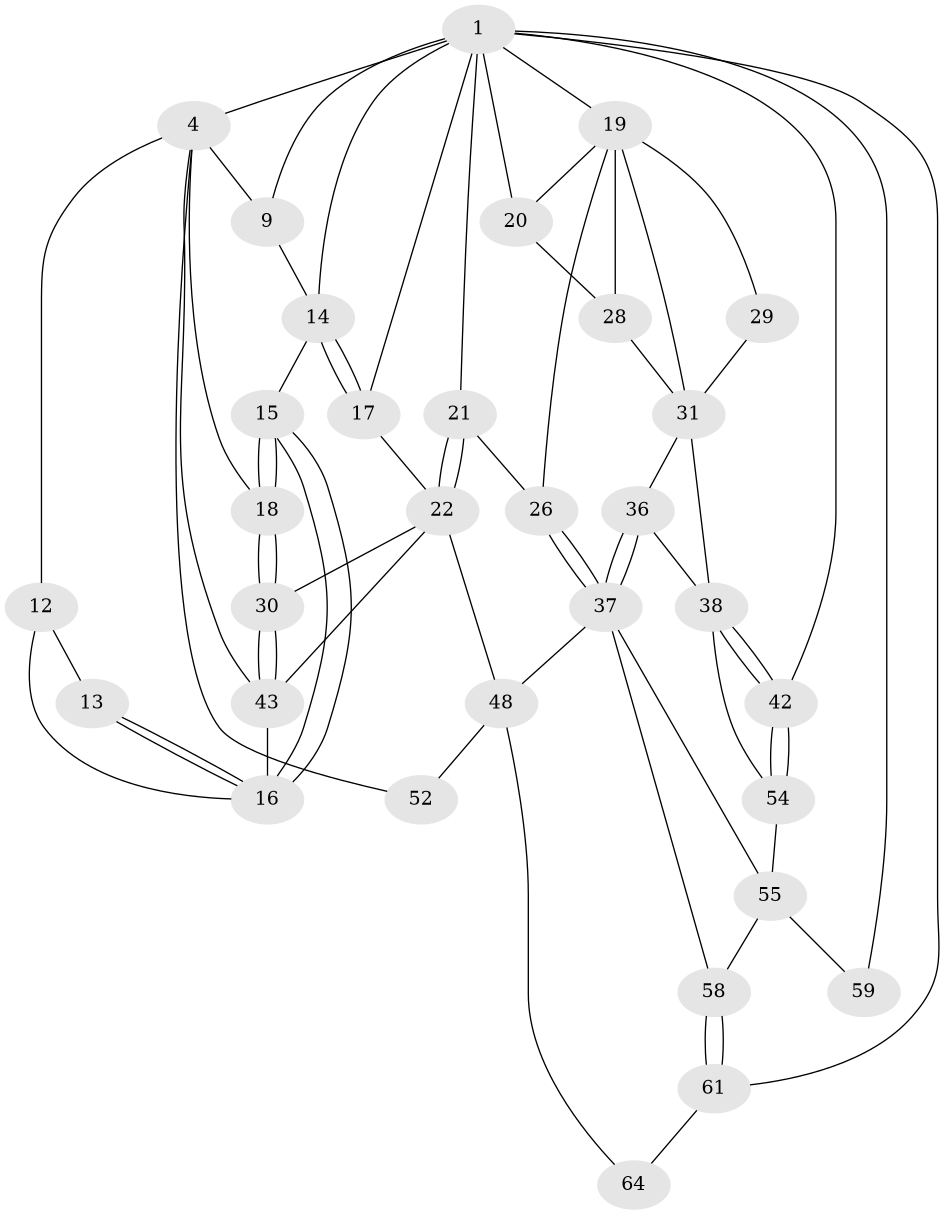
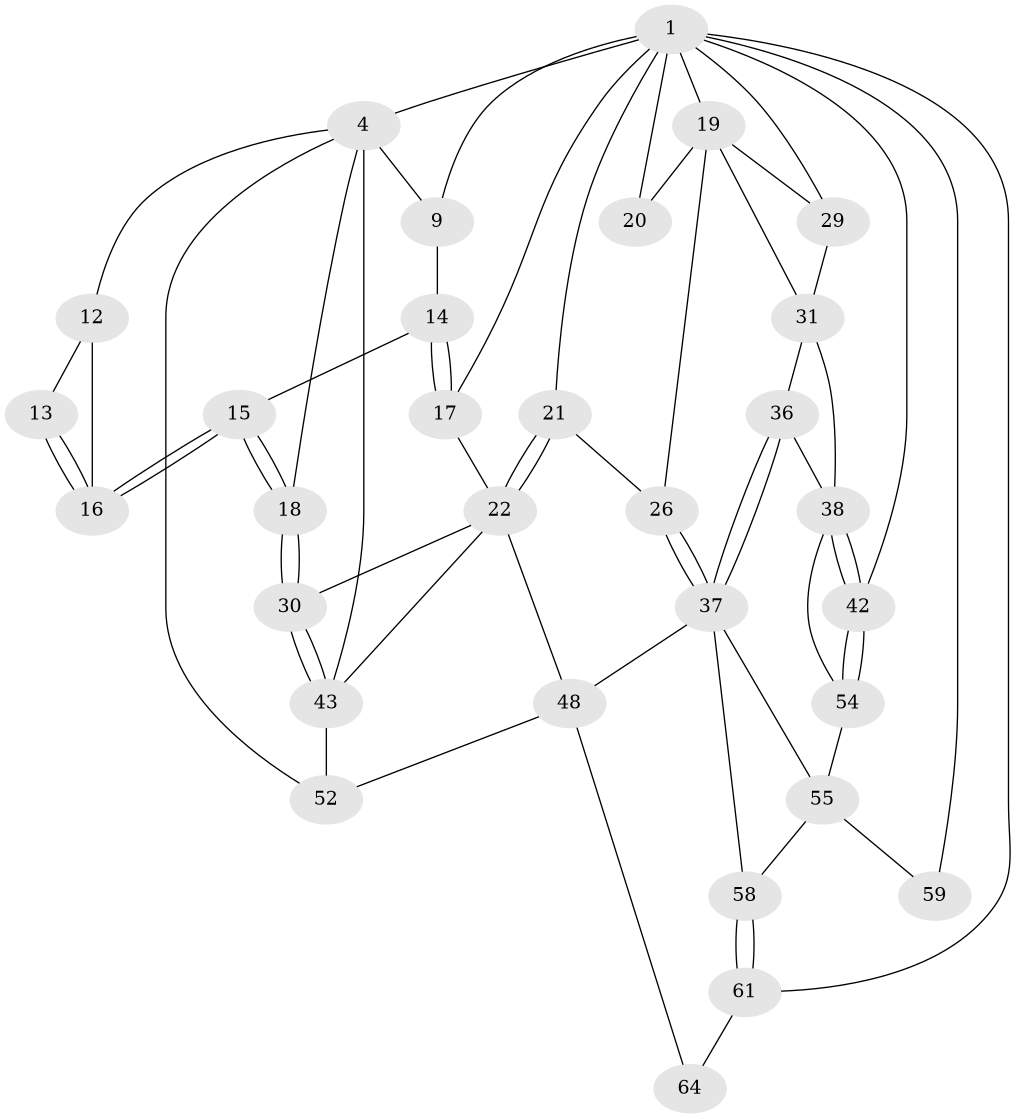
(348, 148) -> (768, 115)
(615, 318) -> none
(268, 747) -> (326, 752)
